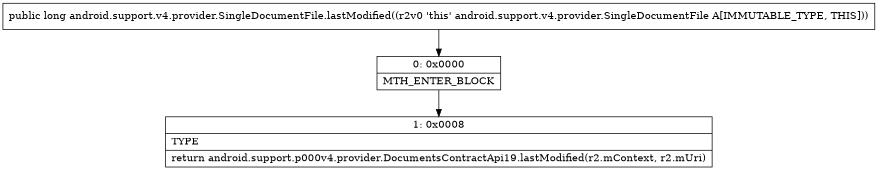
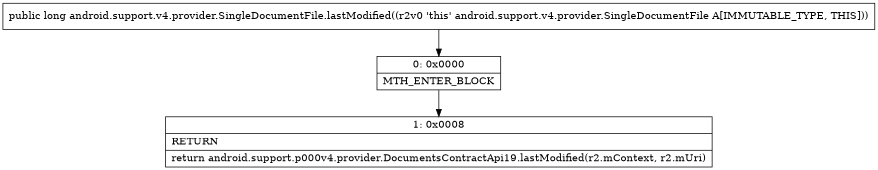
(186, 142) -> (195, 142)
